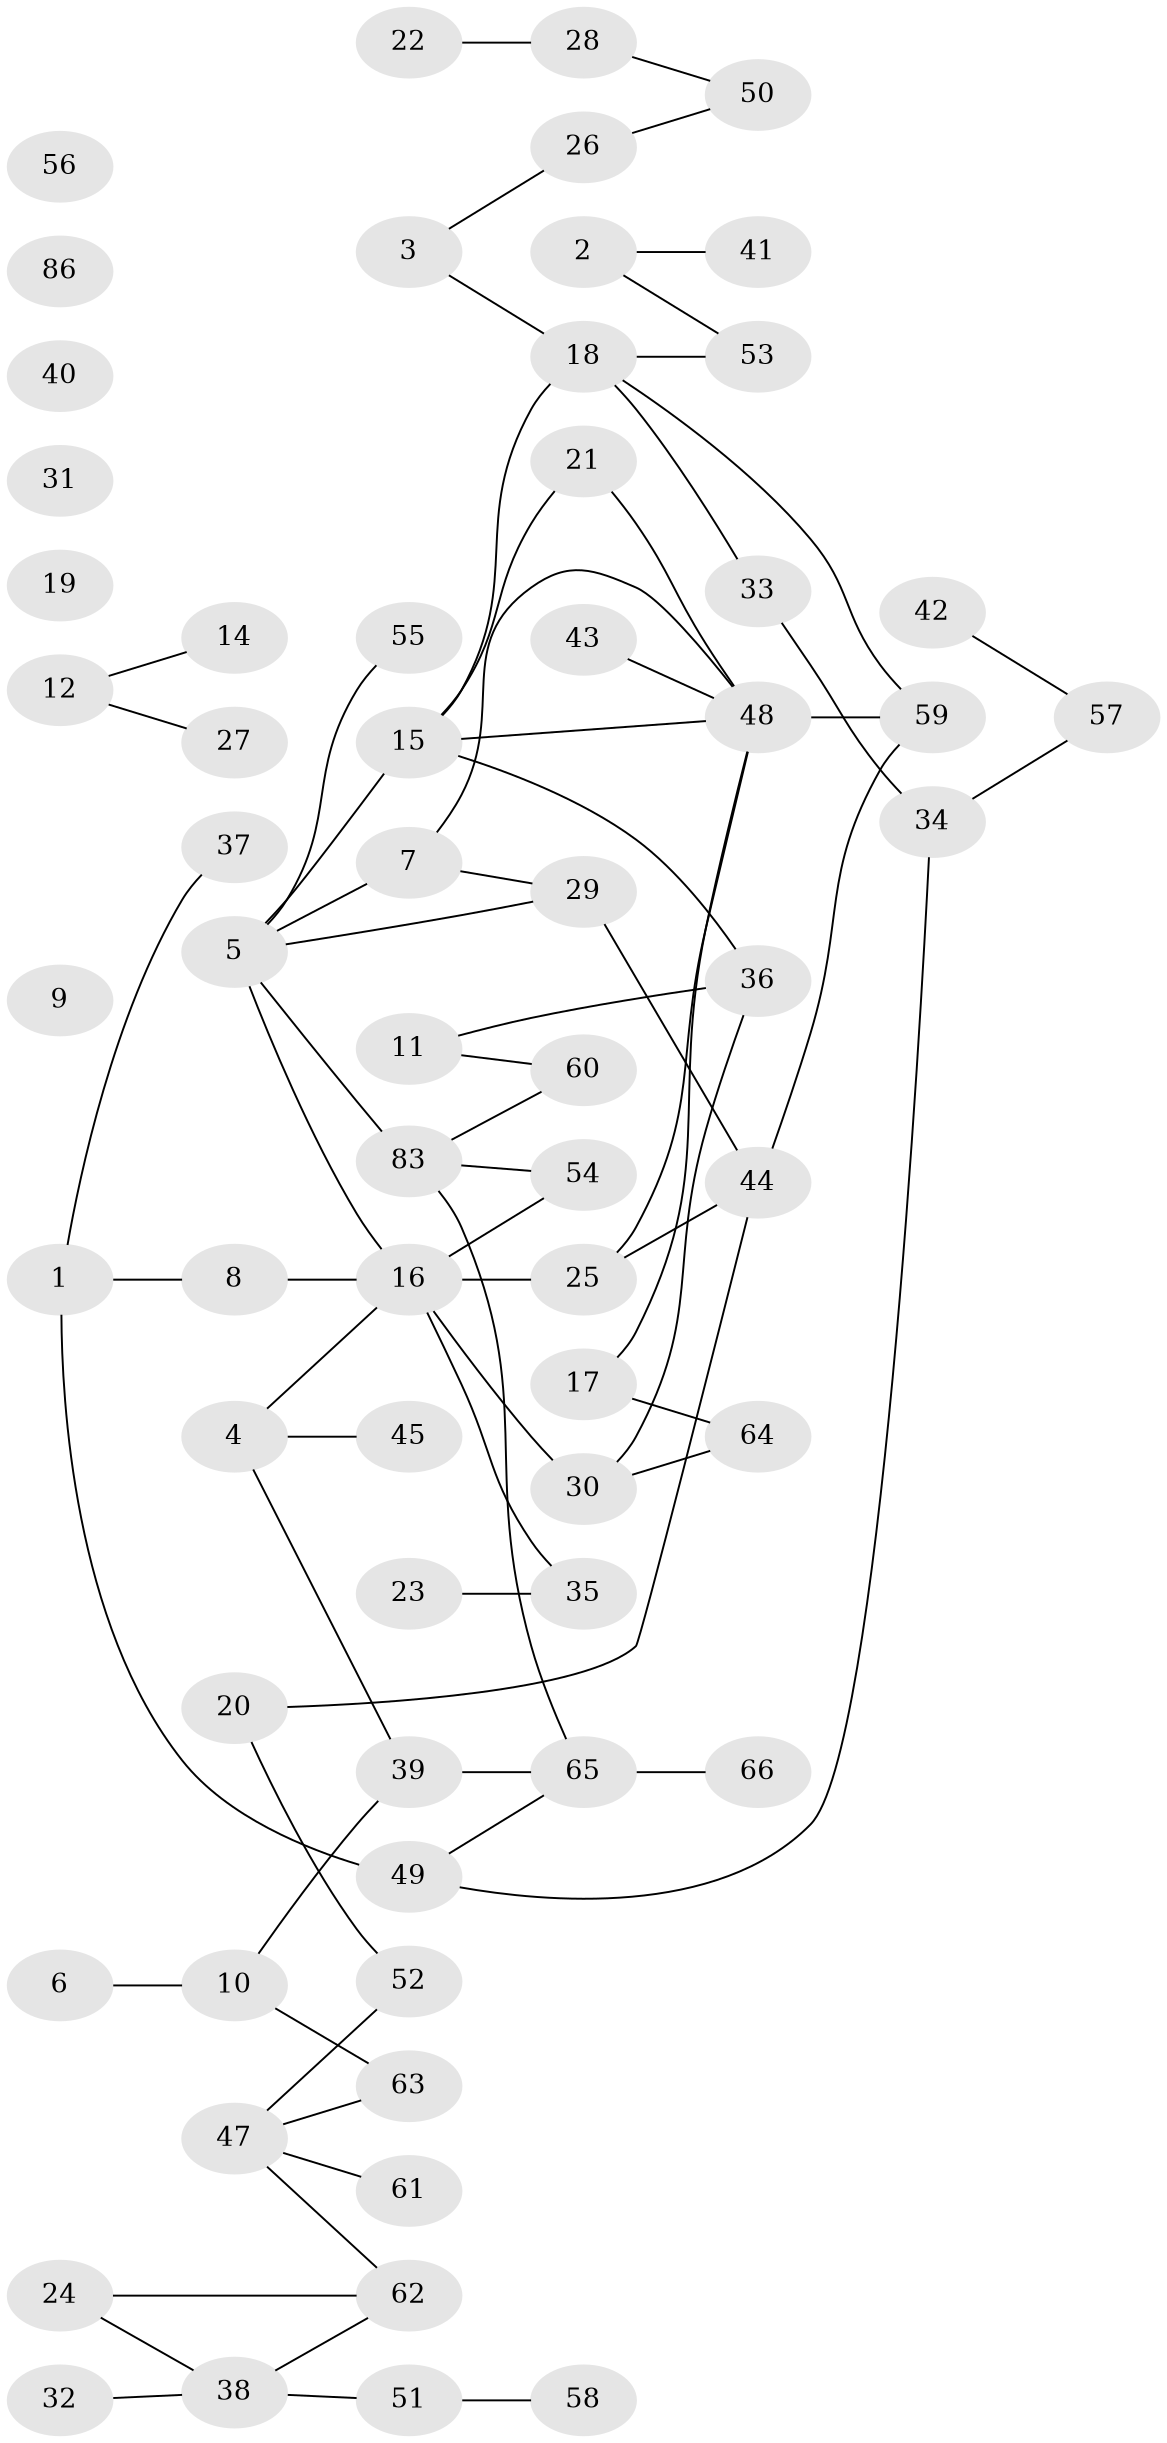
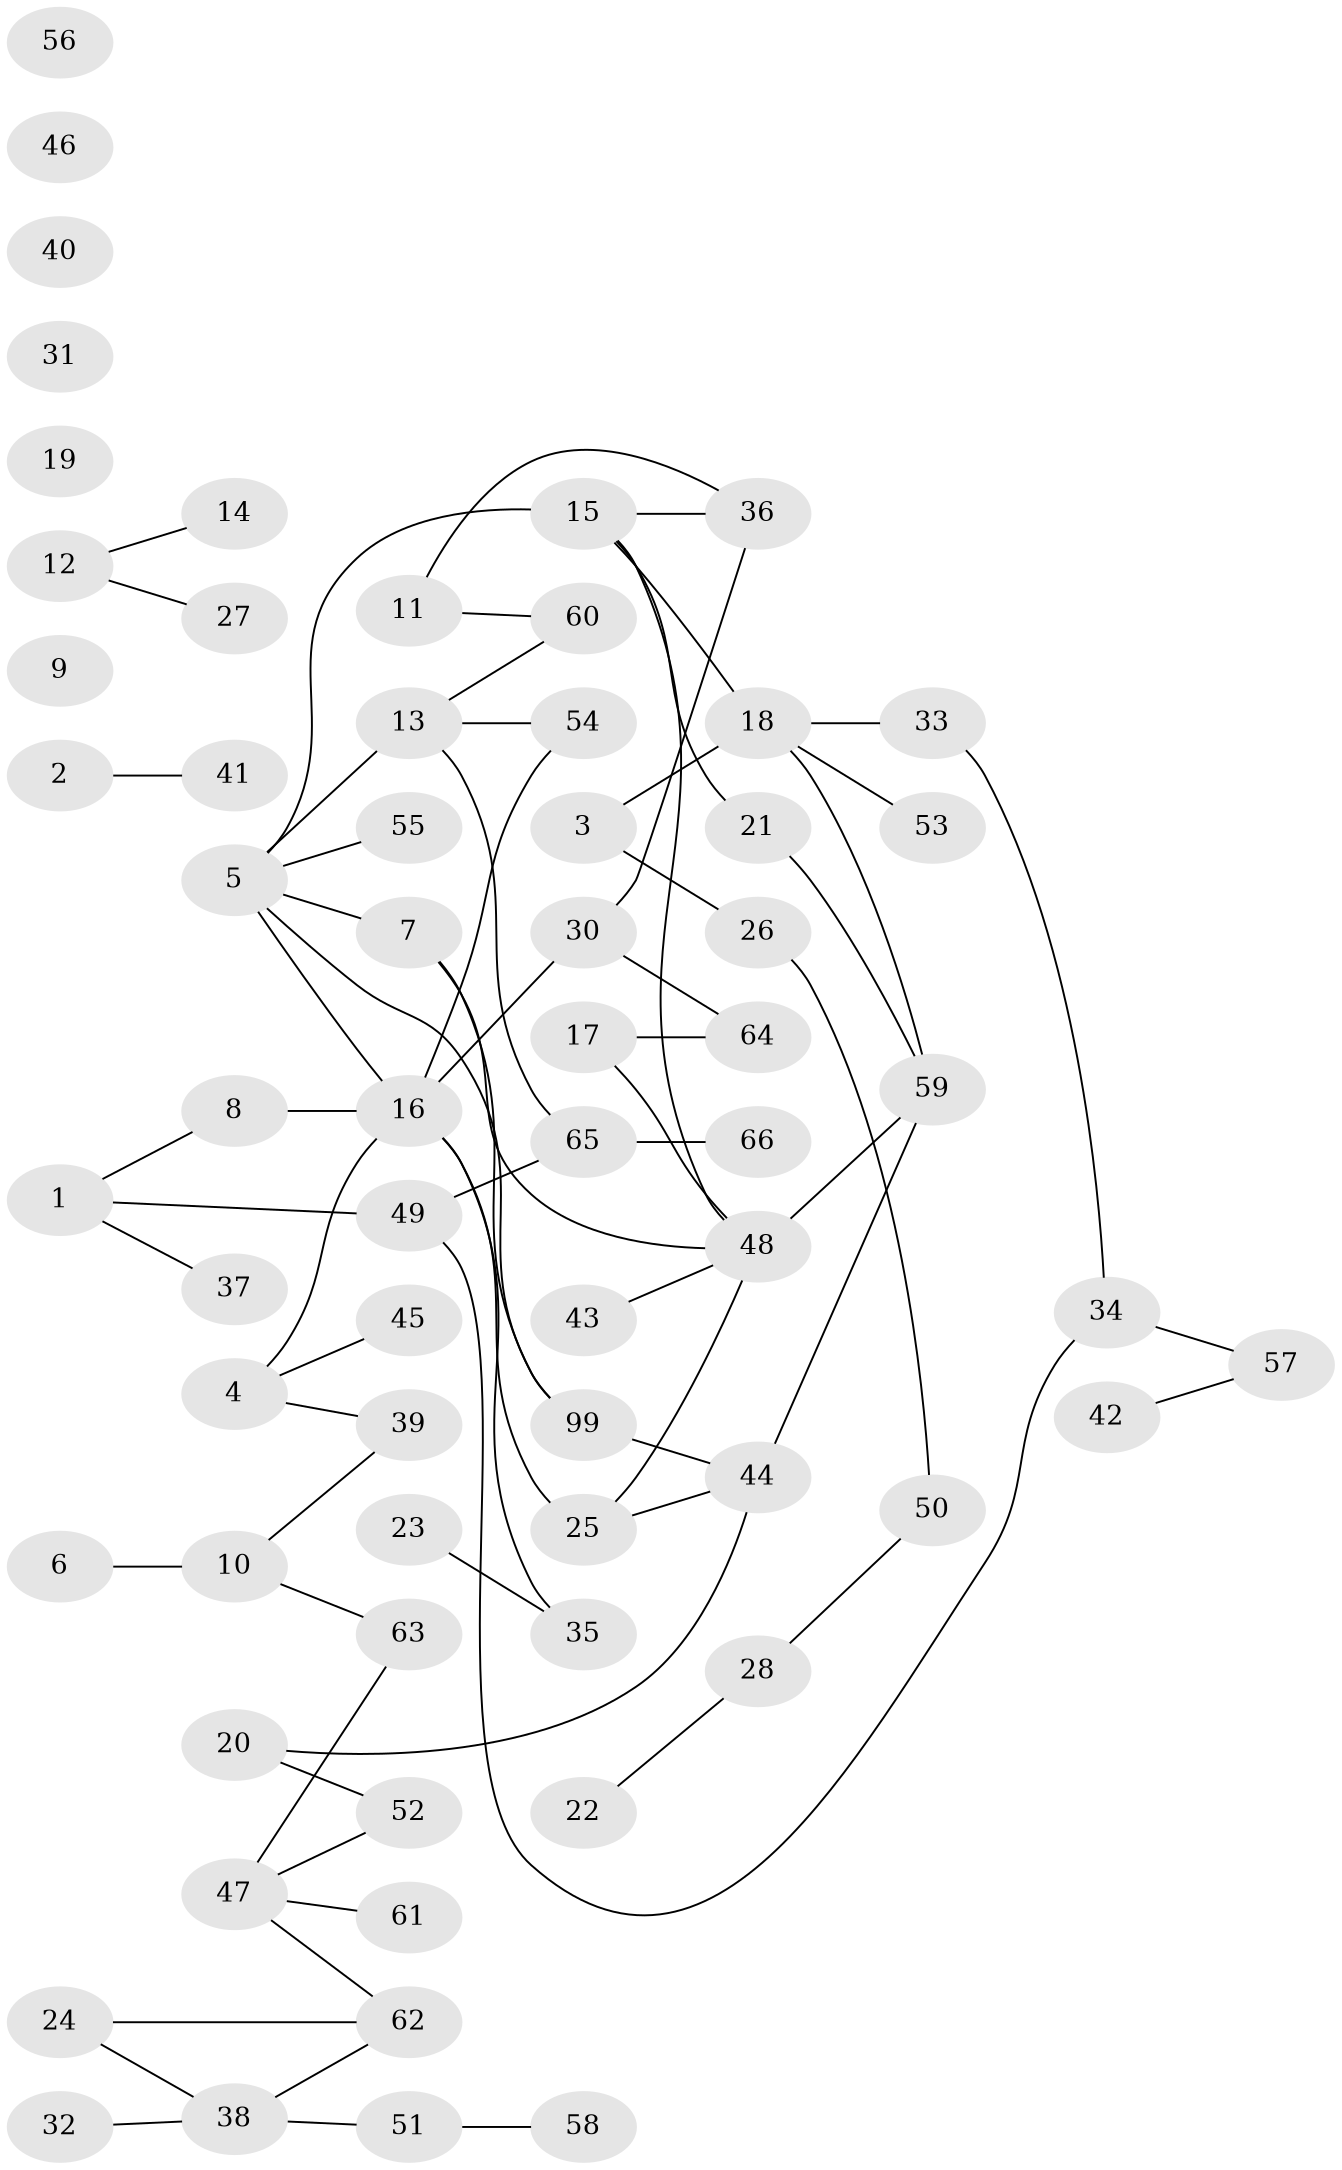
(60, 271) -> (60, 147)
(671, 304) -> none
(674, 588) -> (858, 952)
(584, 892) -> (584, 1425)
(409, 1161) -> (409, 723)
(497, 1772) -> none
